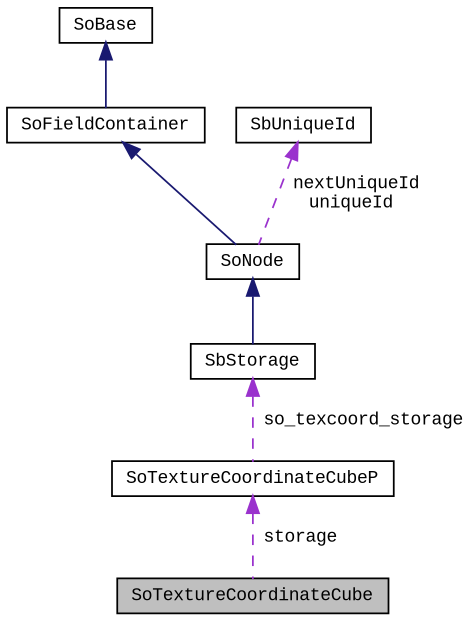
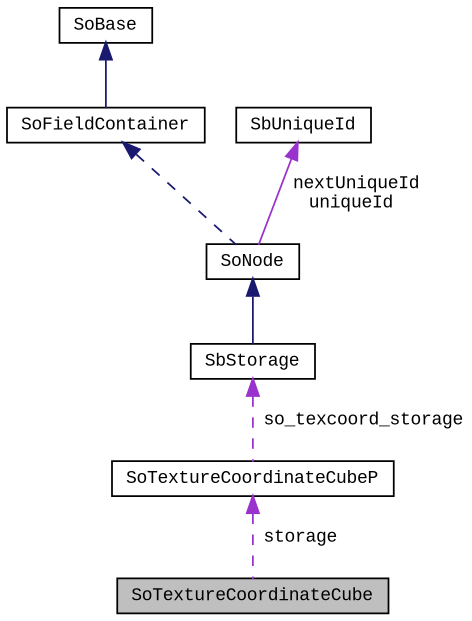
(186, 200) -> (186, 200)
(275, 202) -> (275, 202)
